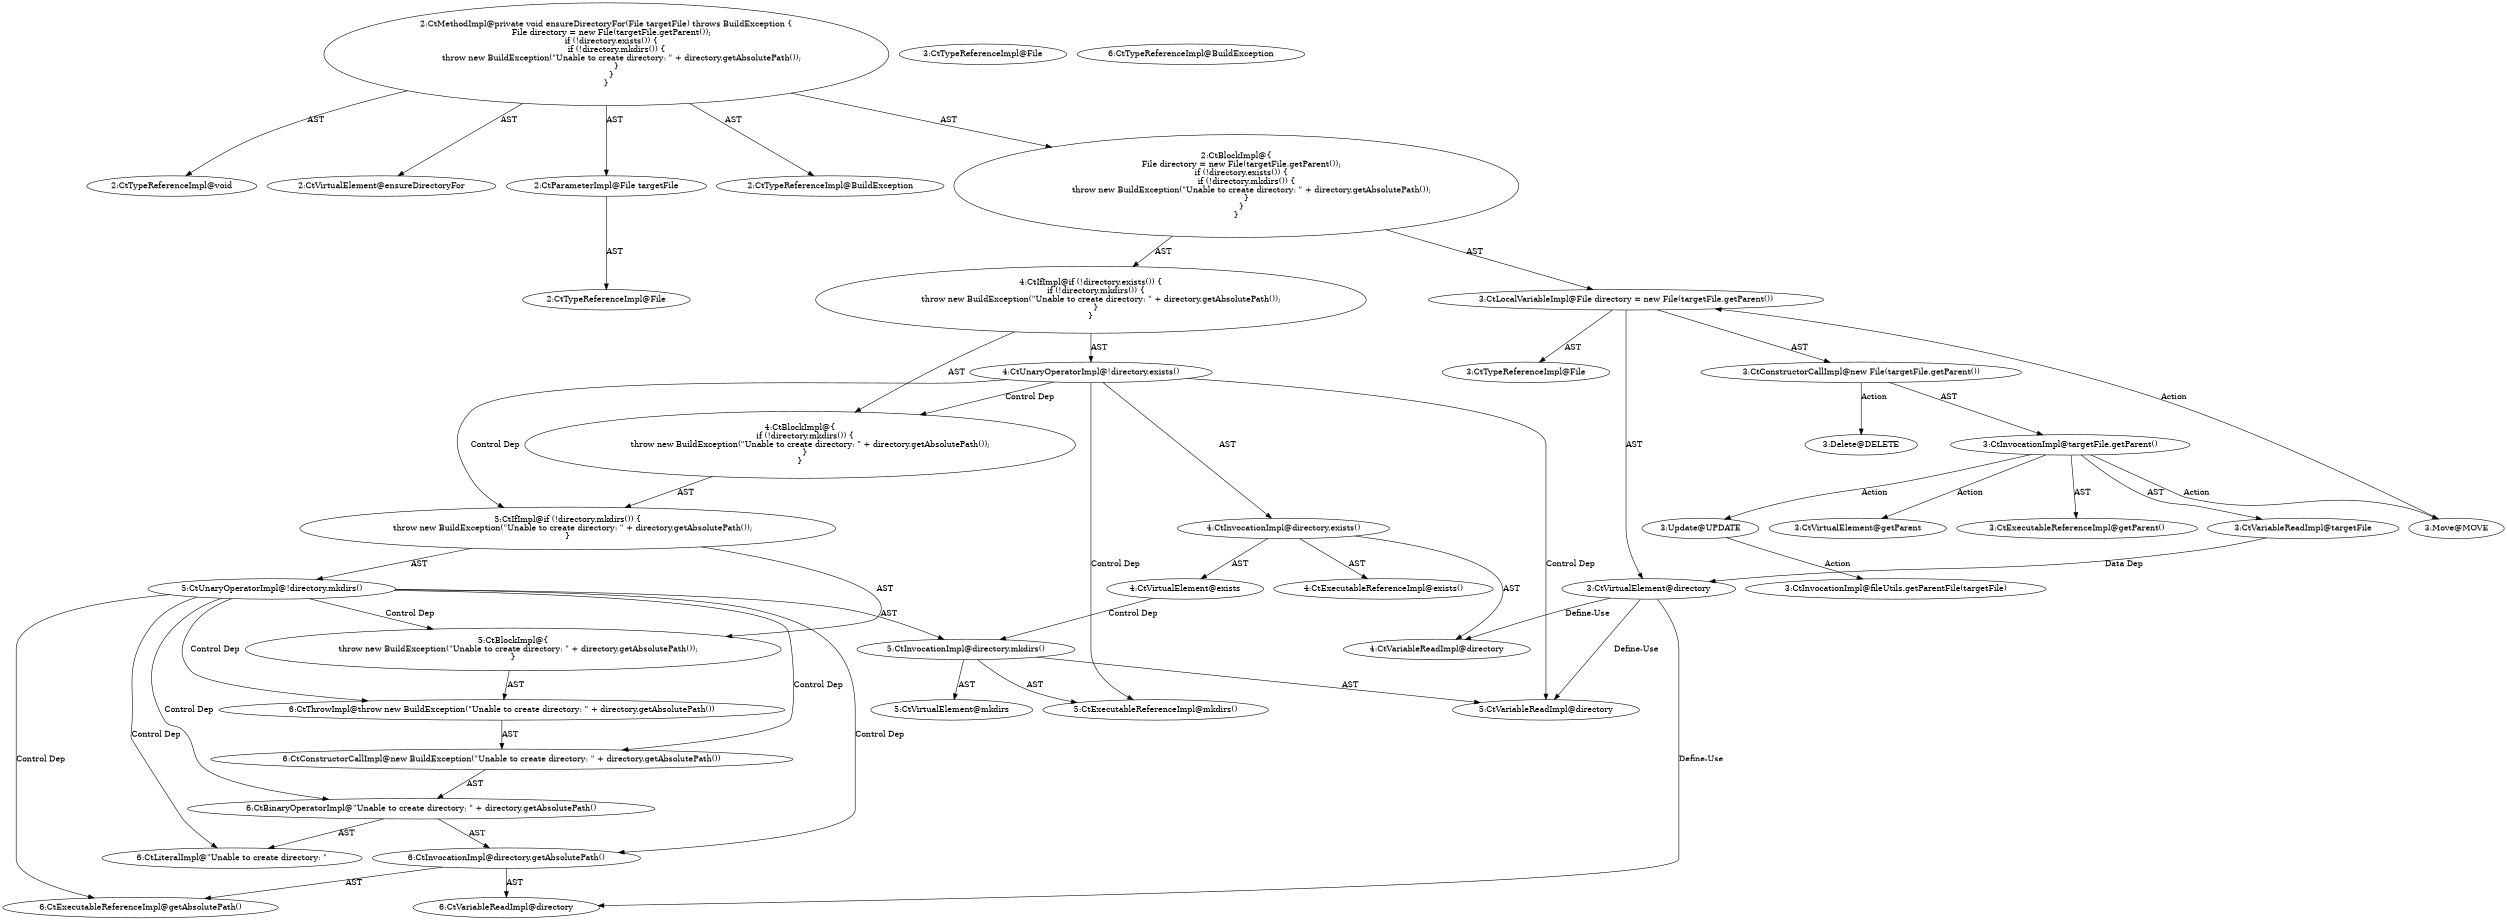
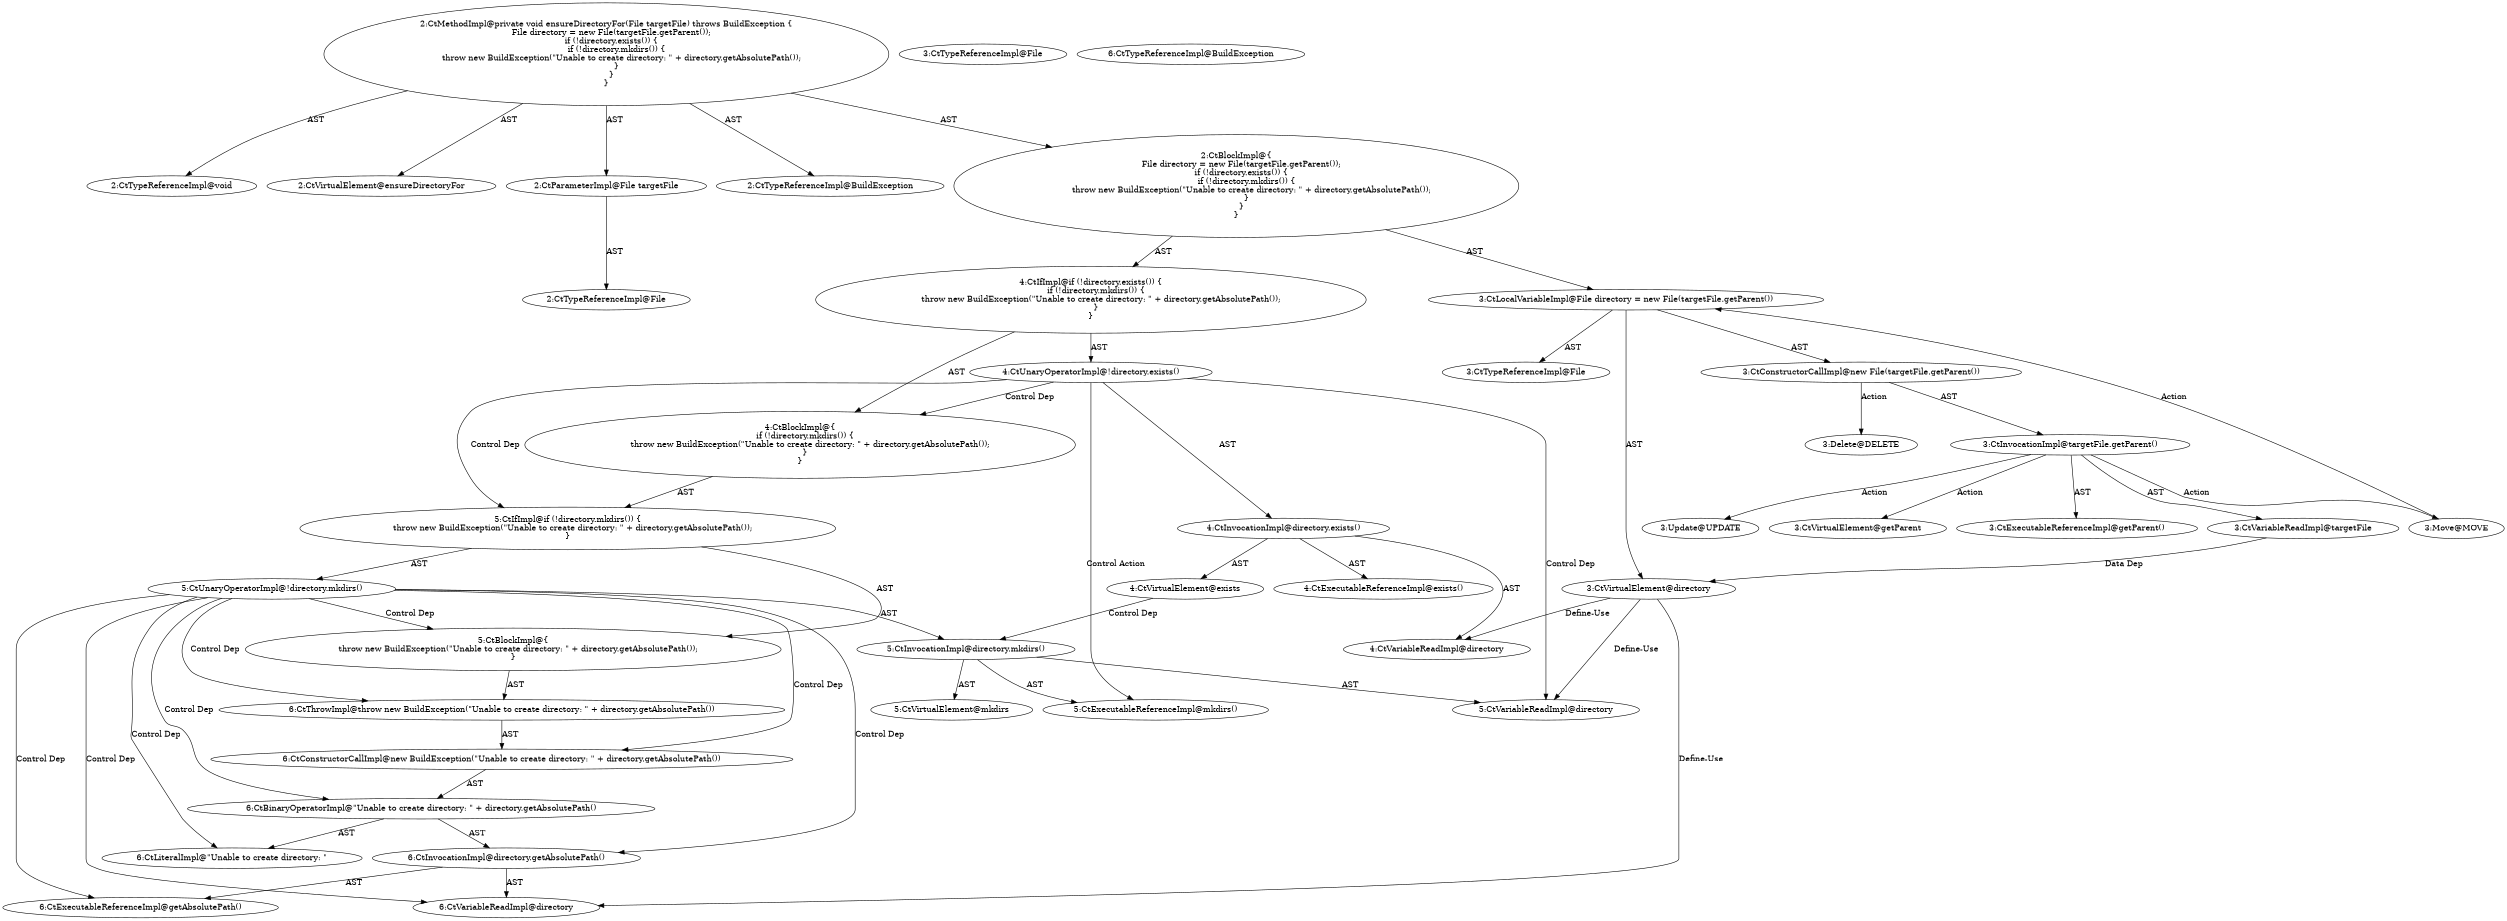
(1116, 564) -> (1116, 564)
(1896, 589) -> none
none -> (86, 856)
